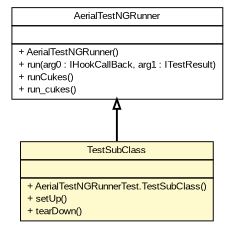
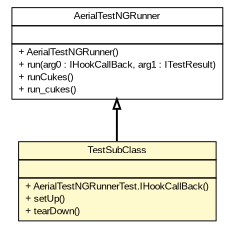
(117, 187) -> (117, 187)
